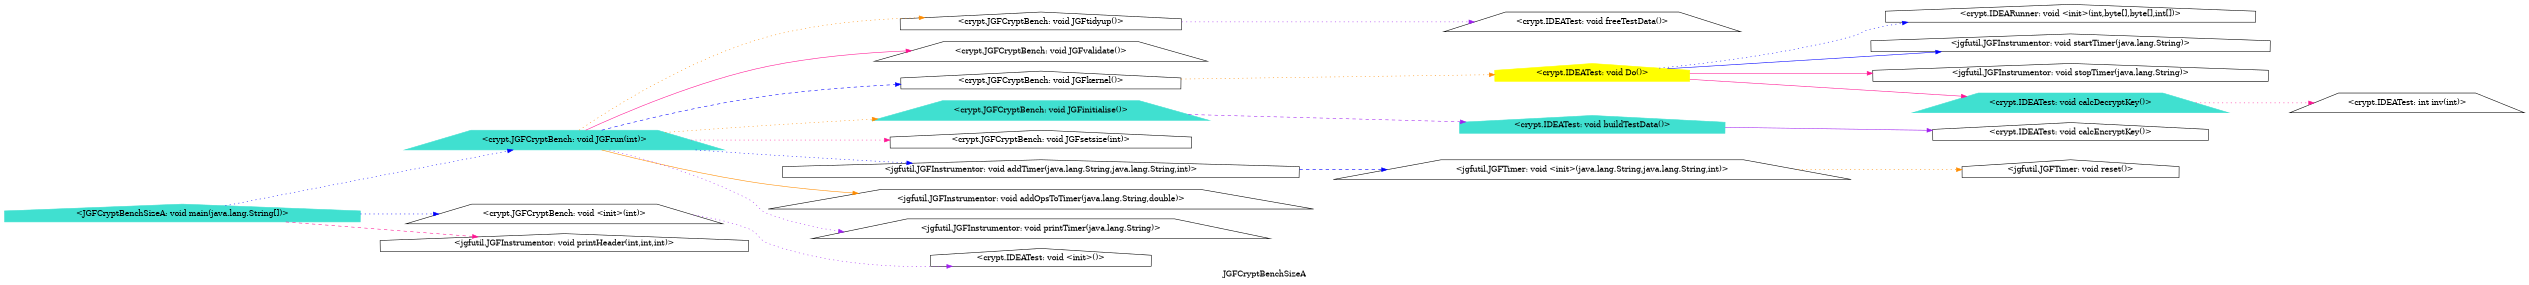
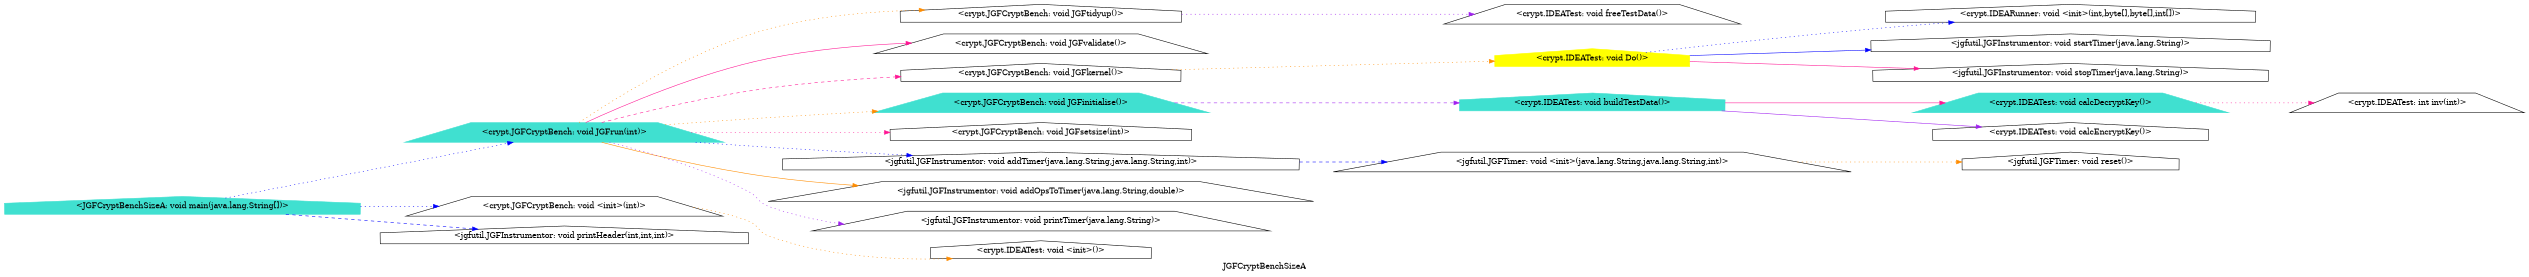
(1826, 88) -> (1832, 103)
(747, 99) -> (747, 91)
(379, 229) -> (379, 222)
(816, 257) -> (816, 249)
